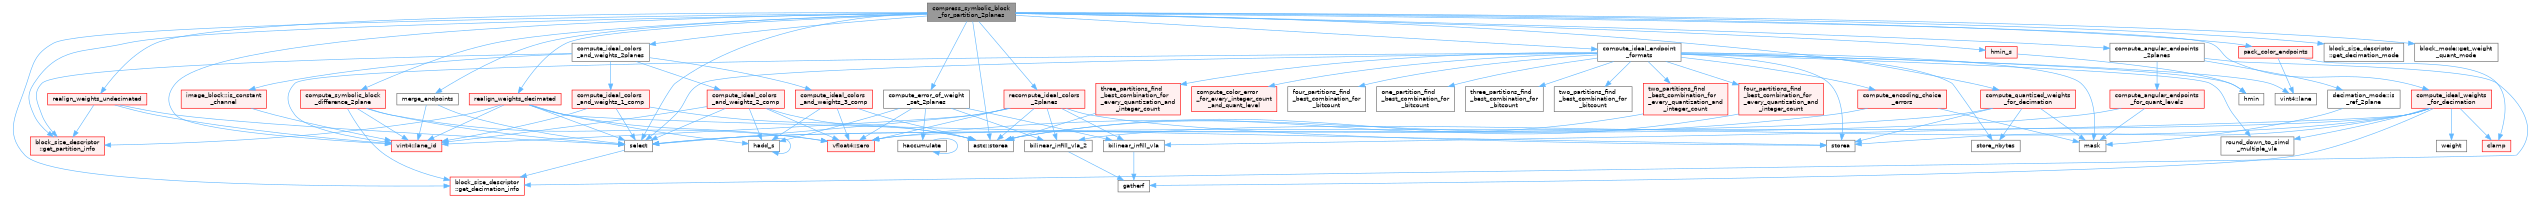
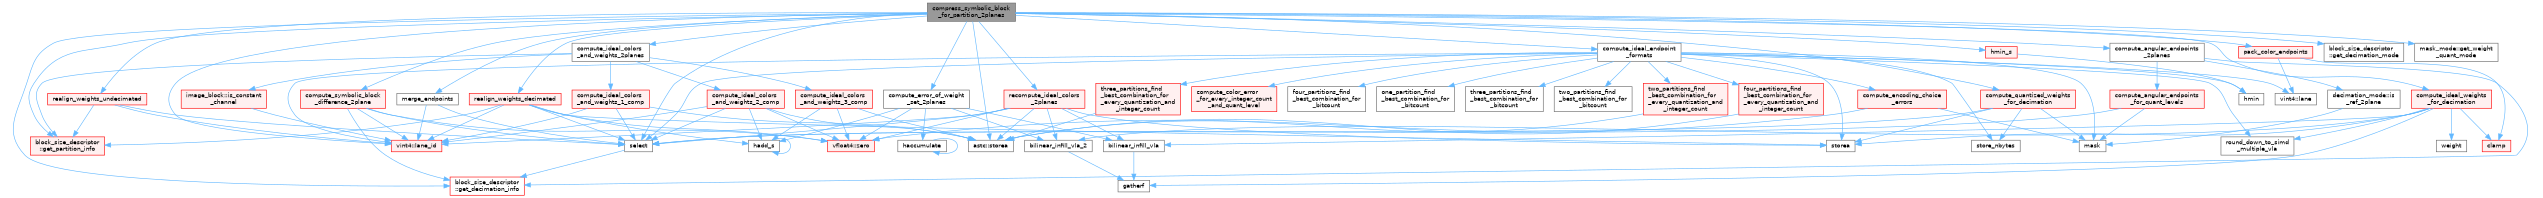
(2456, 52) -> (2456, 52)
(1655, 130) -> none
